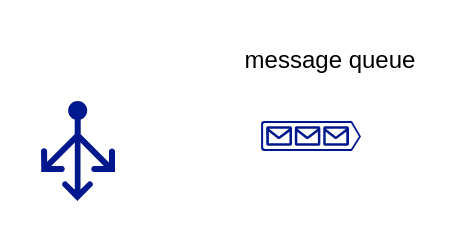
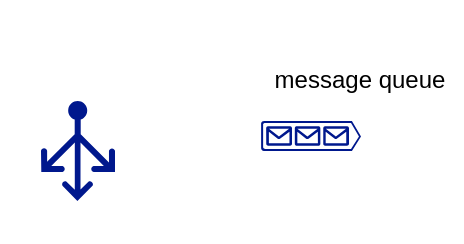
(331, 61) -> (361, 81)
